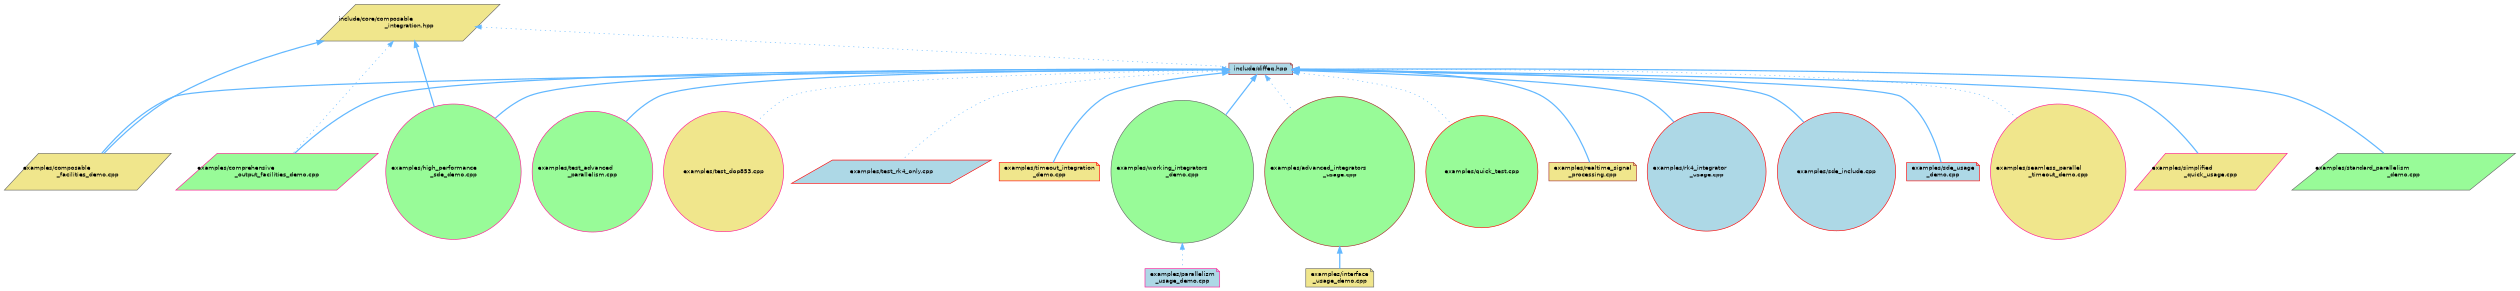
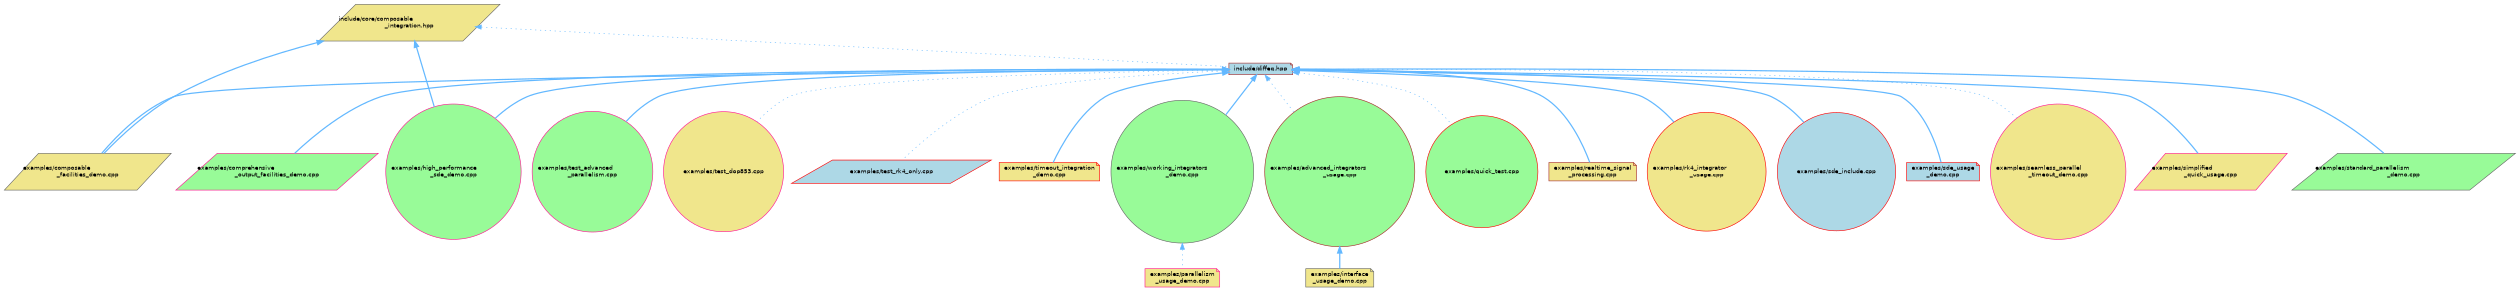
(341, 100) -> none
(1707, 172) -> (1707, 172)
(1182, 278) -> (1182, 278)
